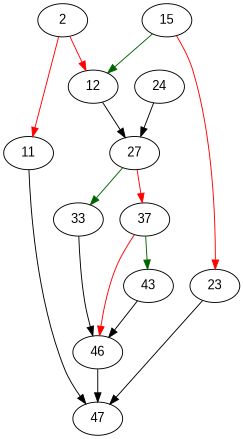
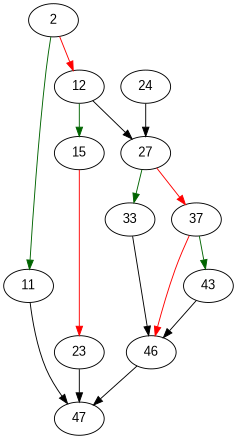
(134, 50) -> (79, 115)
(47, 82) -> (38, 148)
